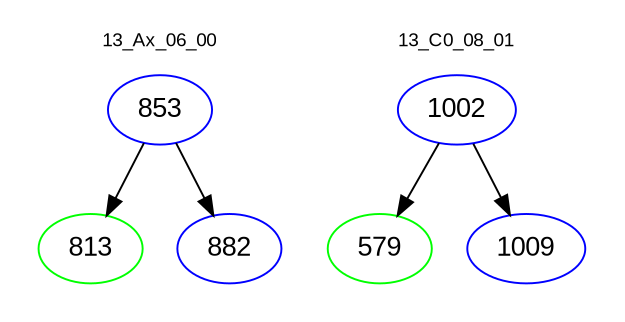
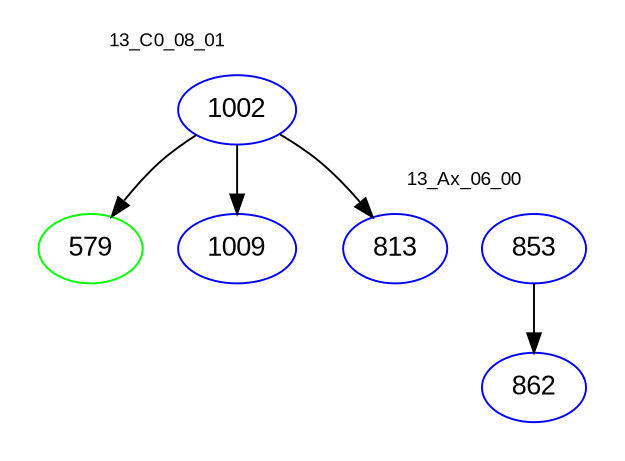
(130, 171) -> (340, 181)
(91, 249) -> (395, 249)
(229, 249) -> (534, 387)
